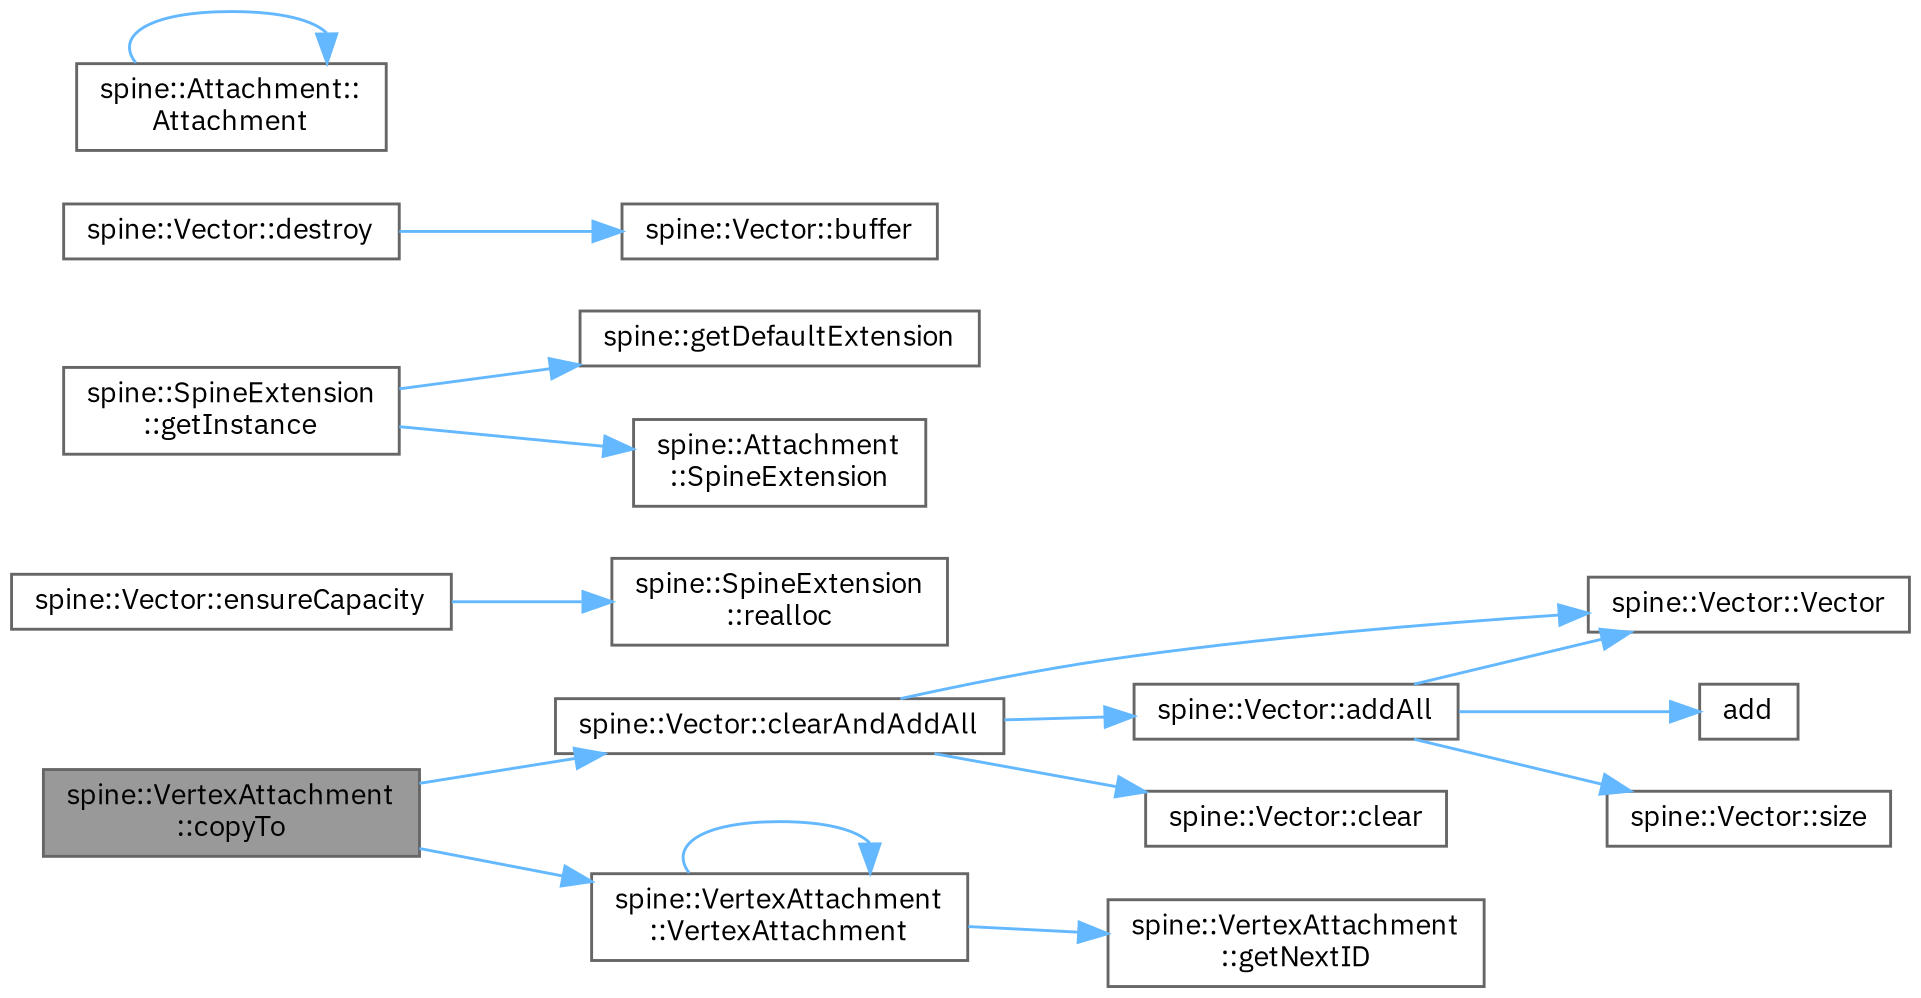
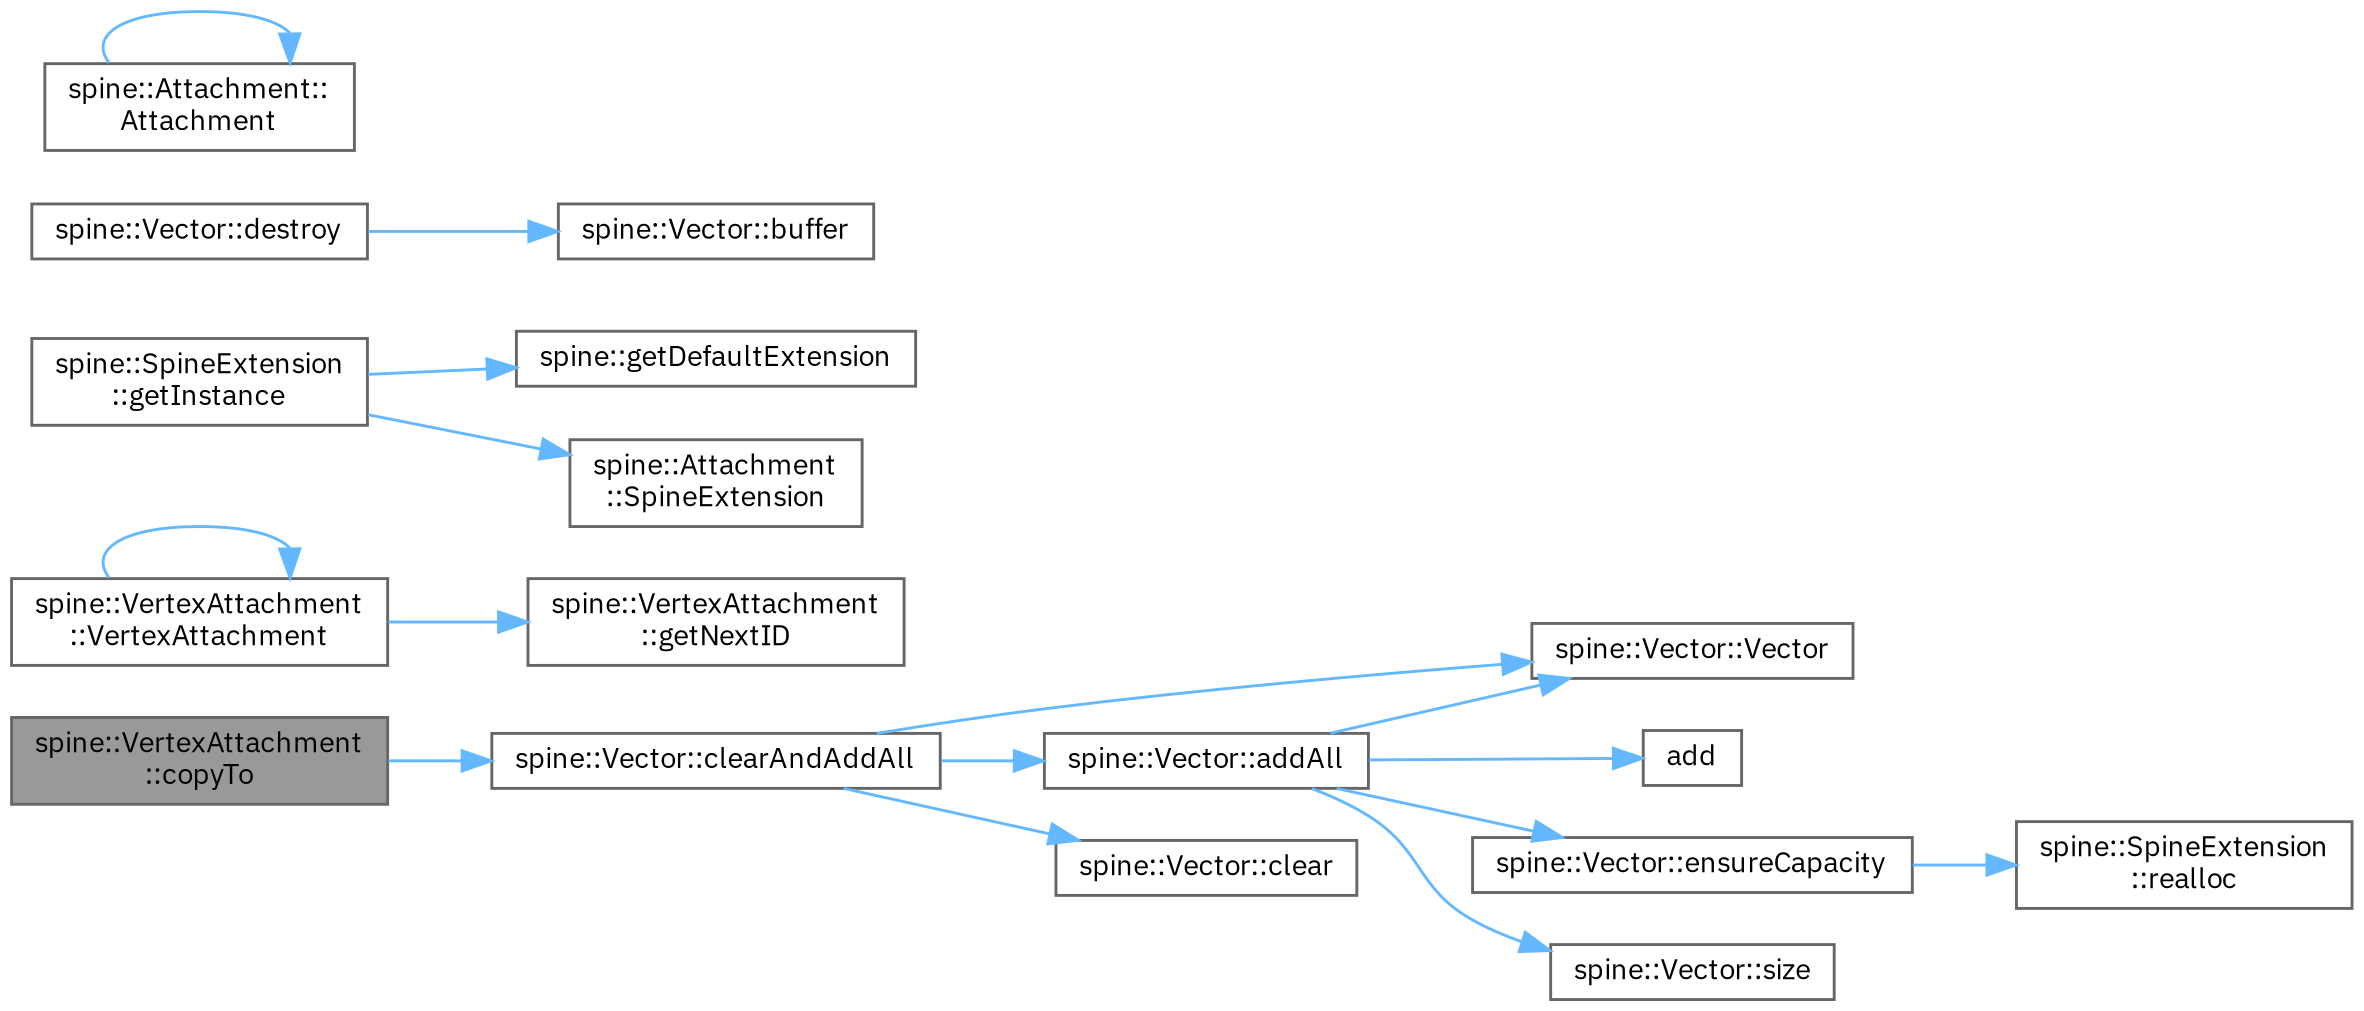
none -> (1435, 810)
(491, 862) -> none
